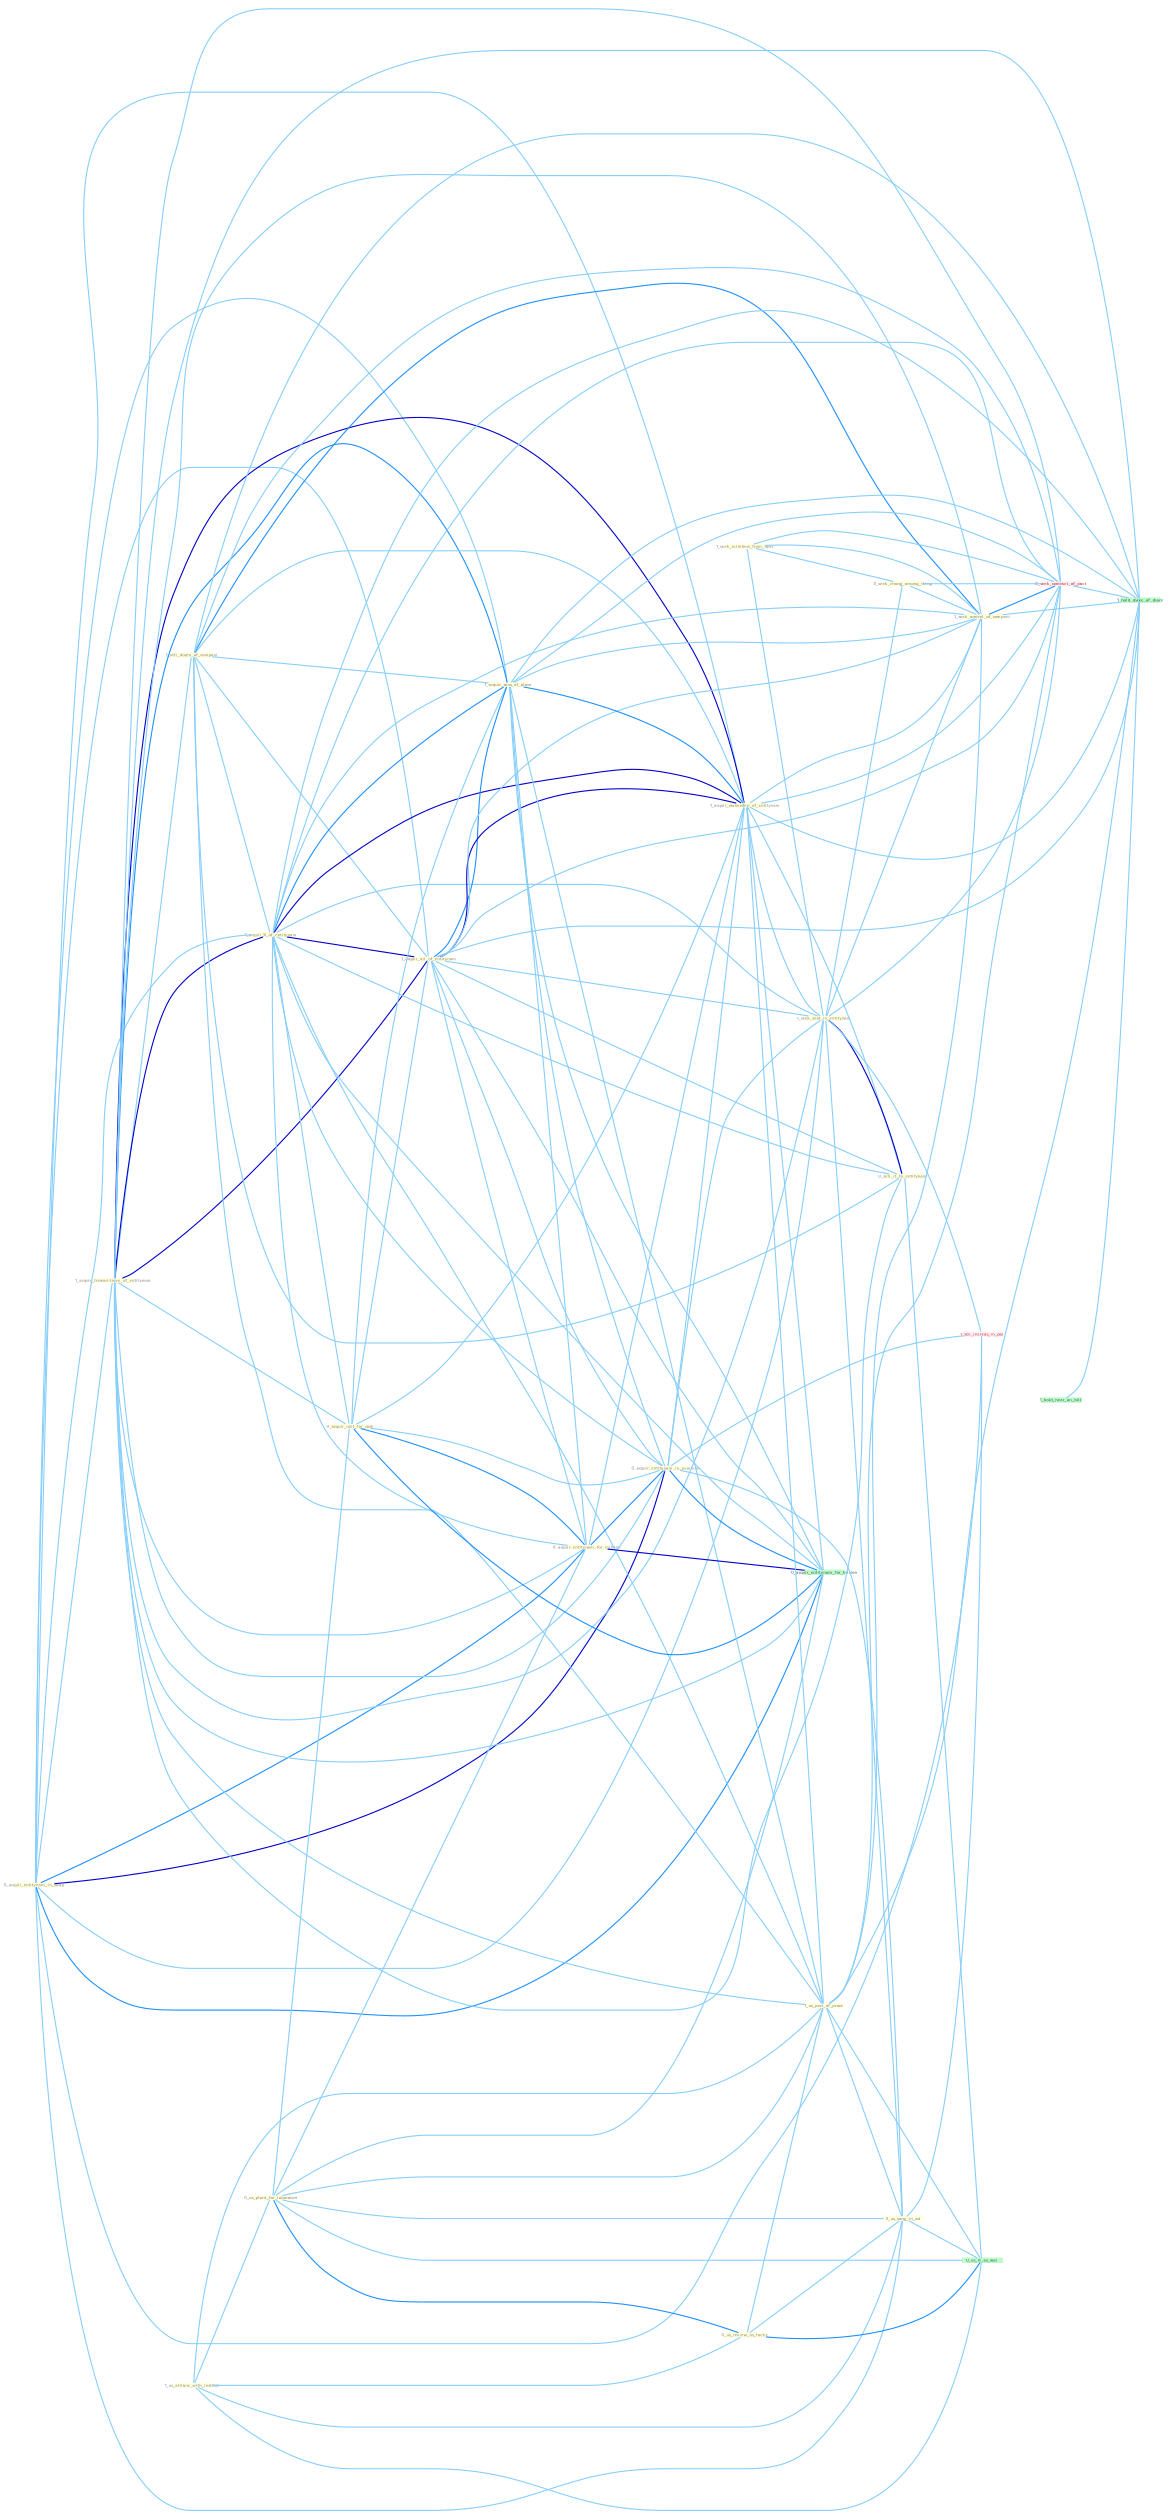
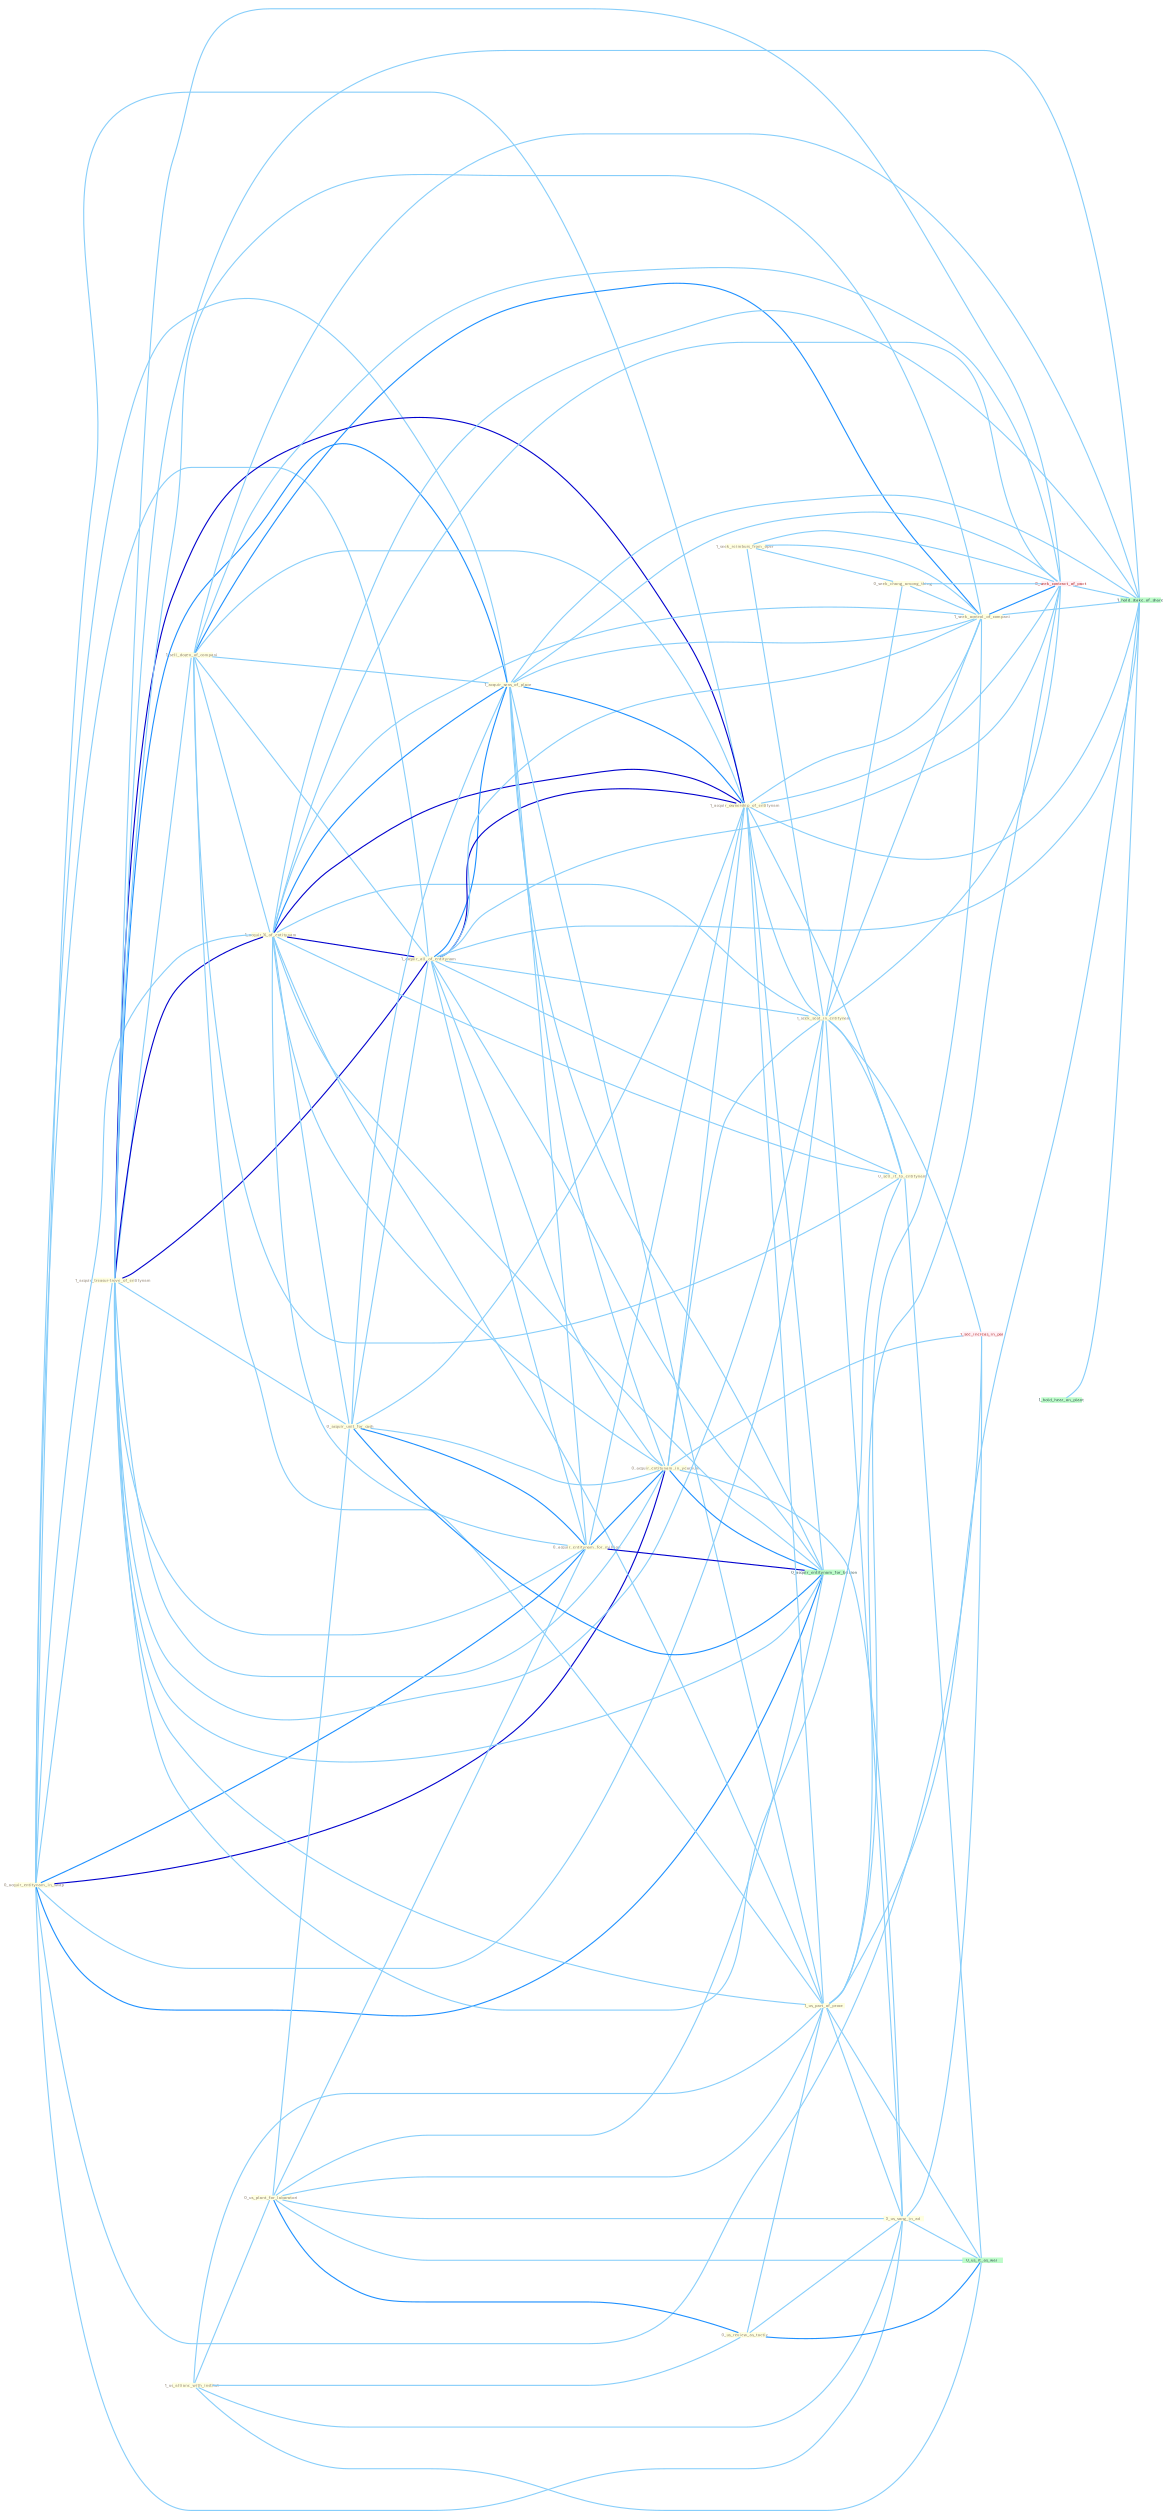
(874, 1092) -> (874, 1092)
(1062, 1400) -> (1062, 1400)
